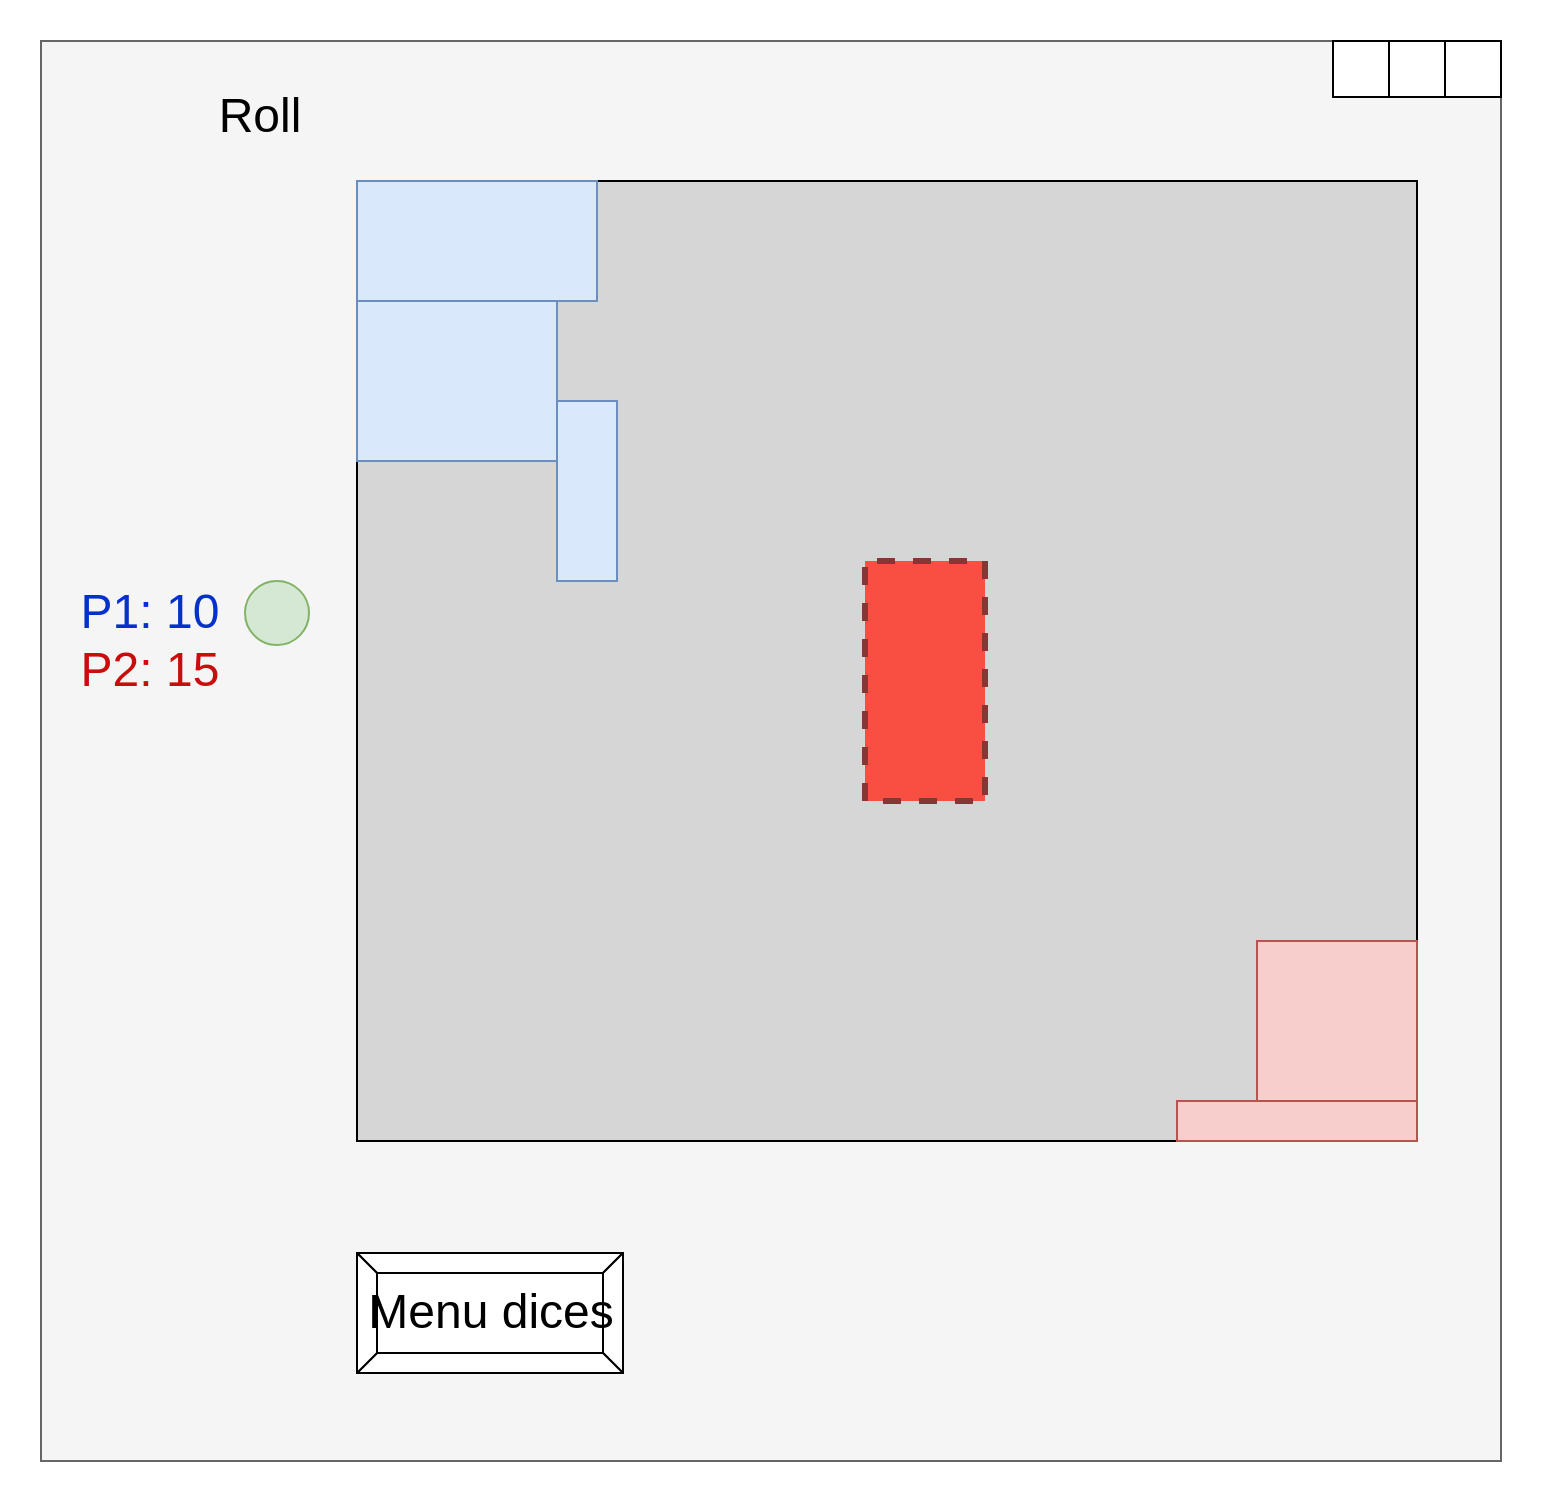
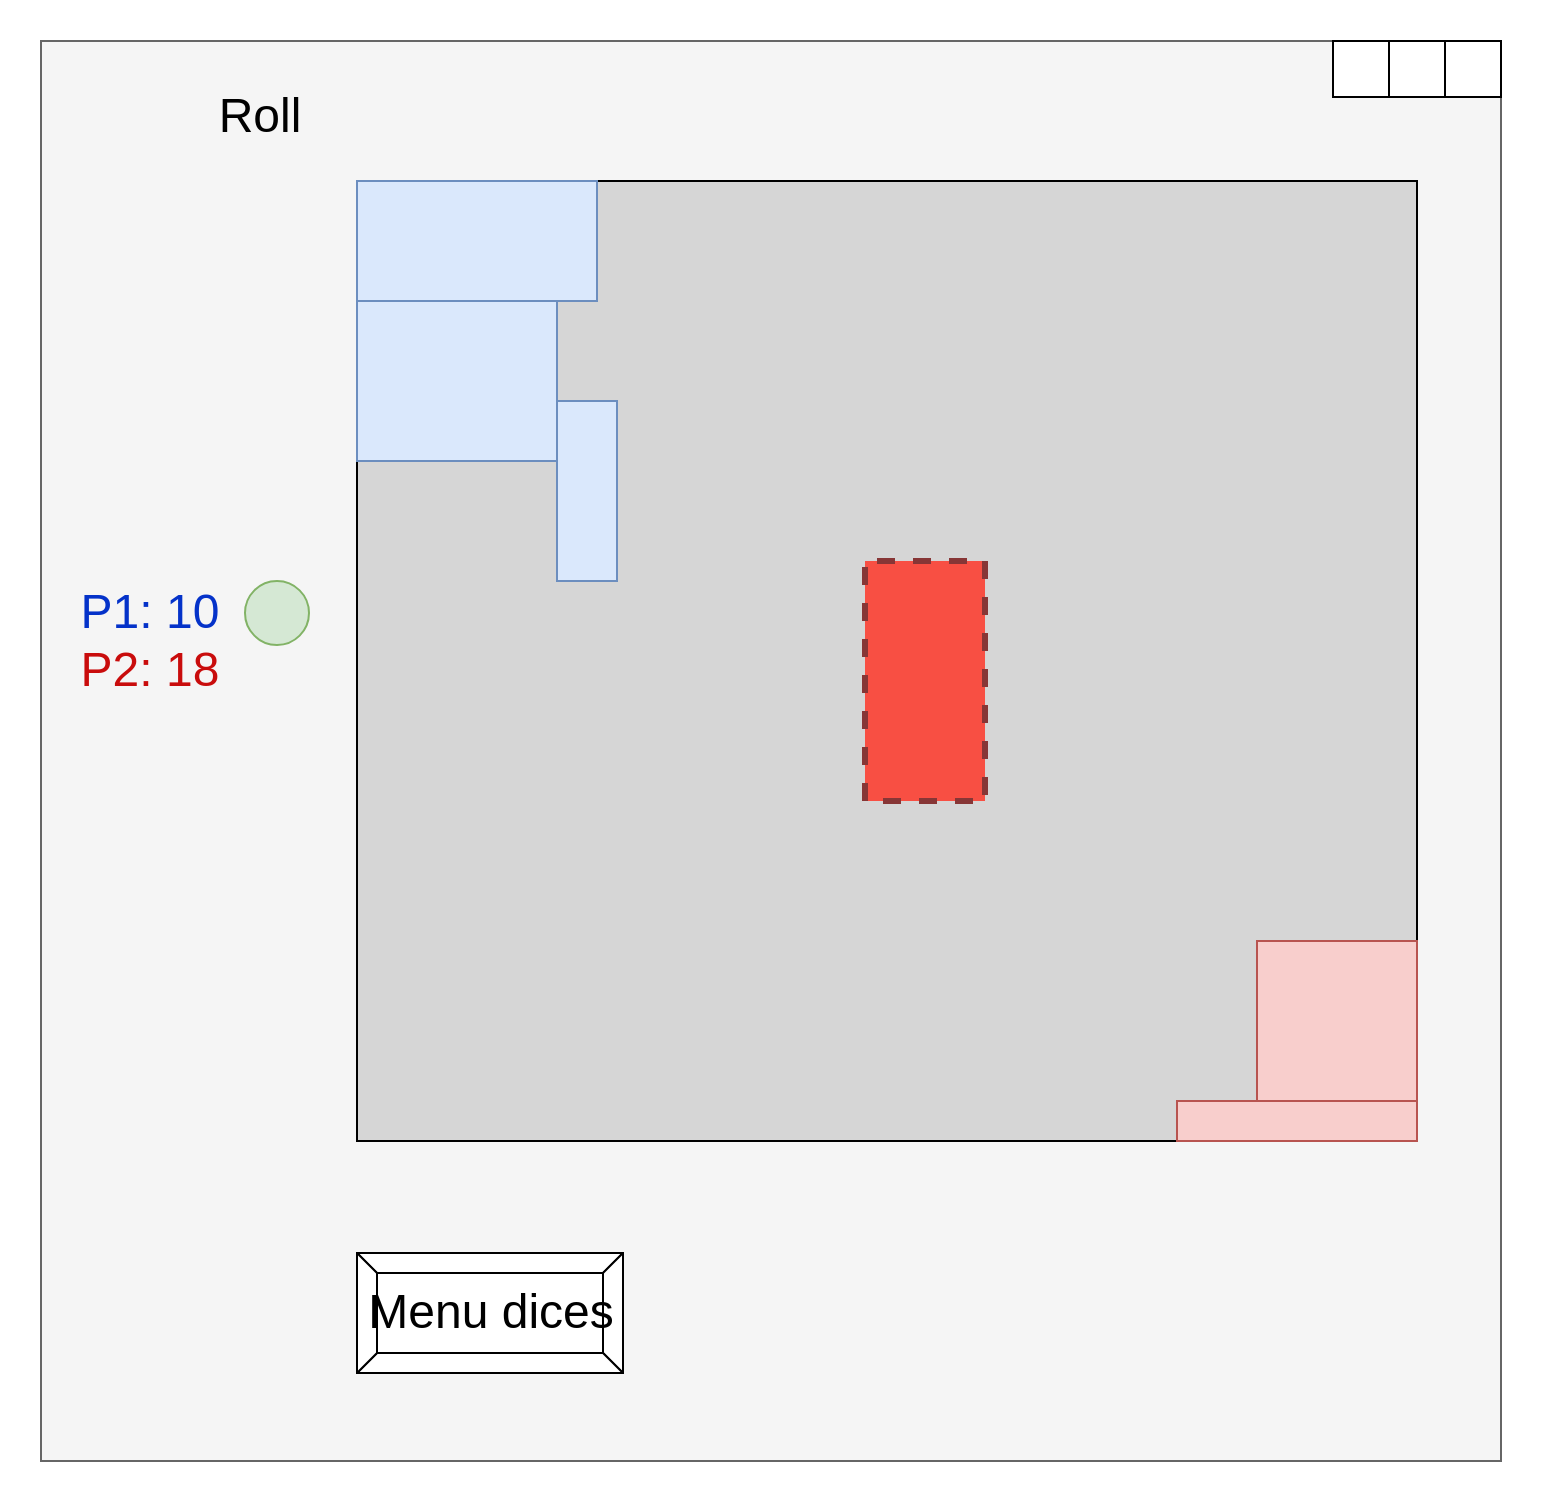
(151, 641) -> (151, 641)
